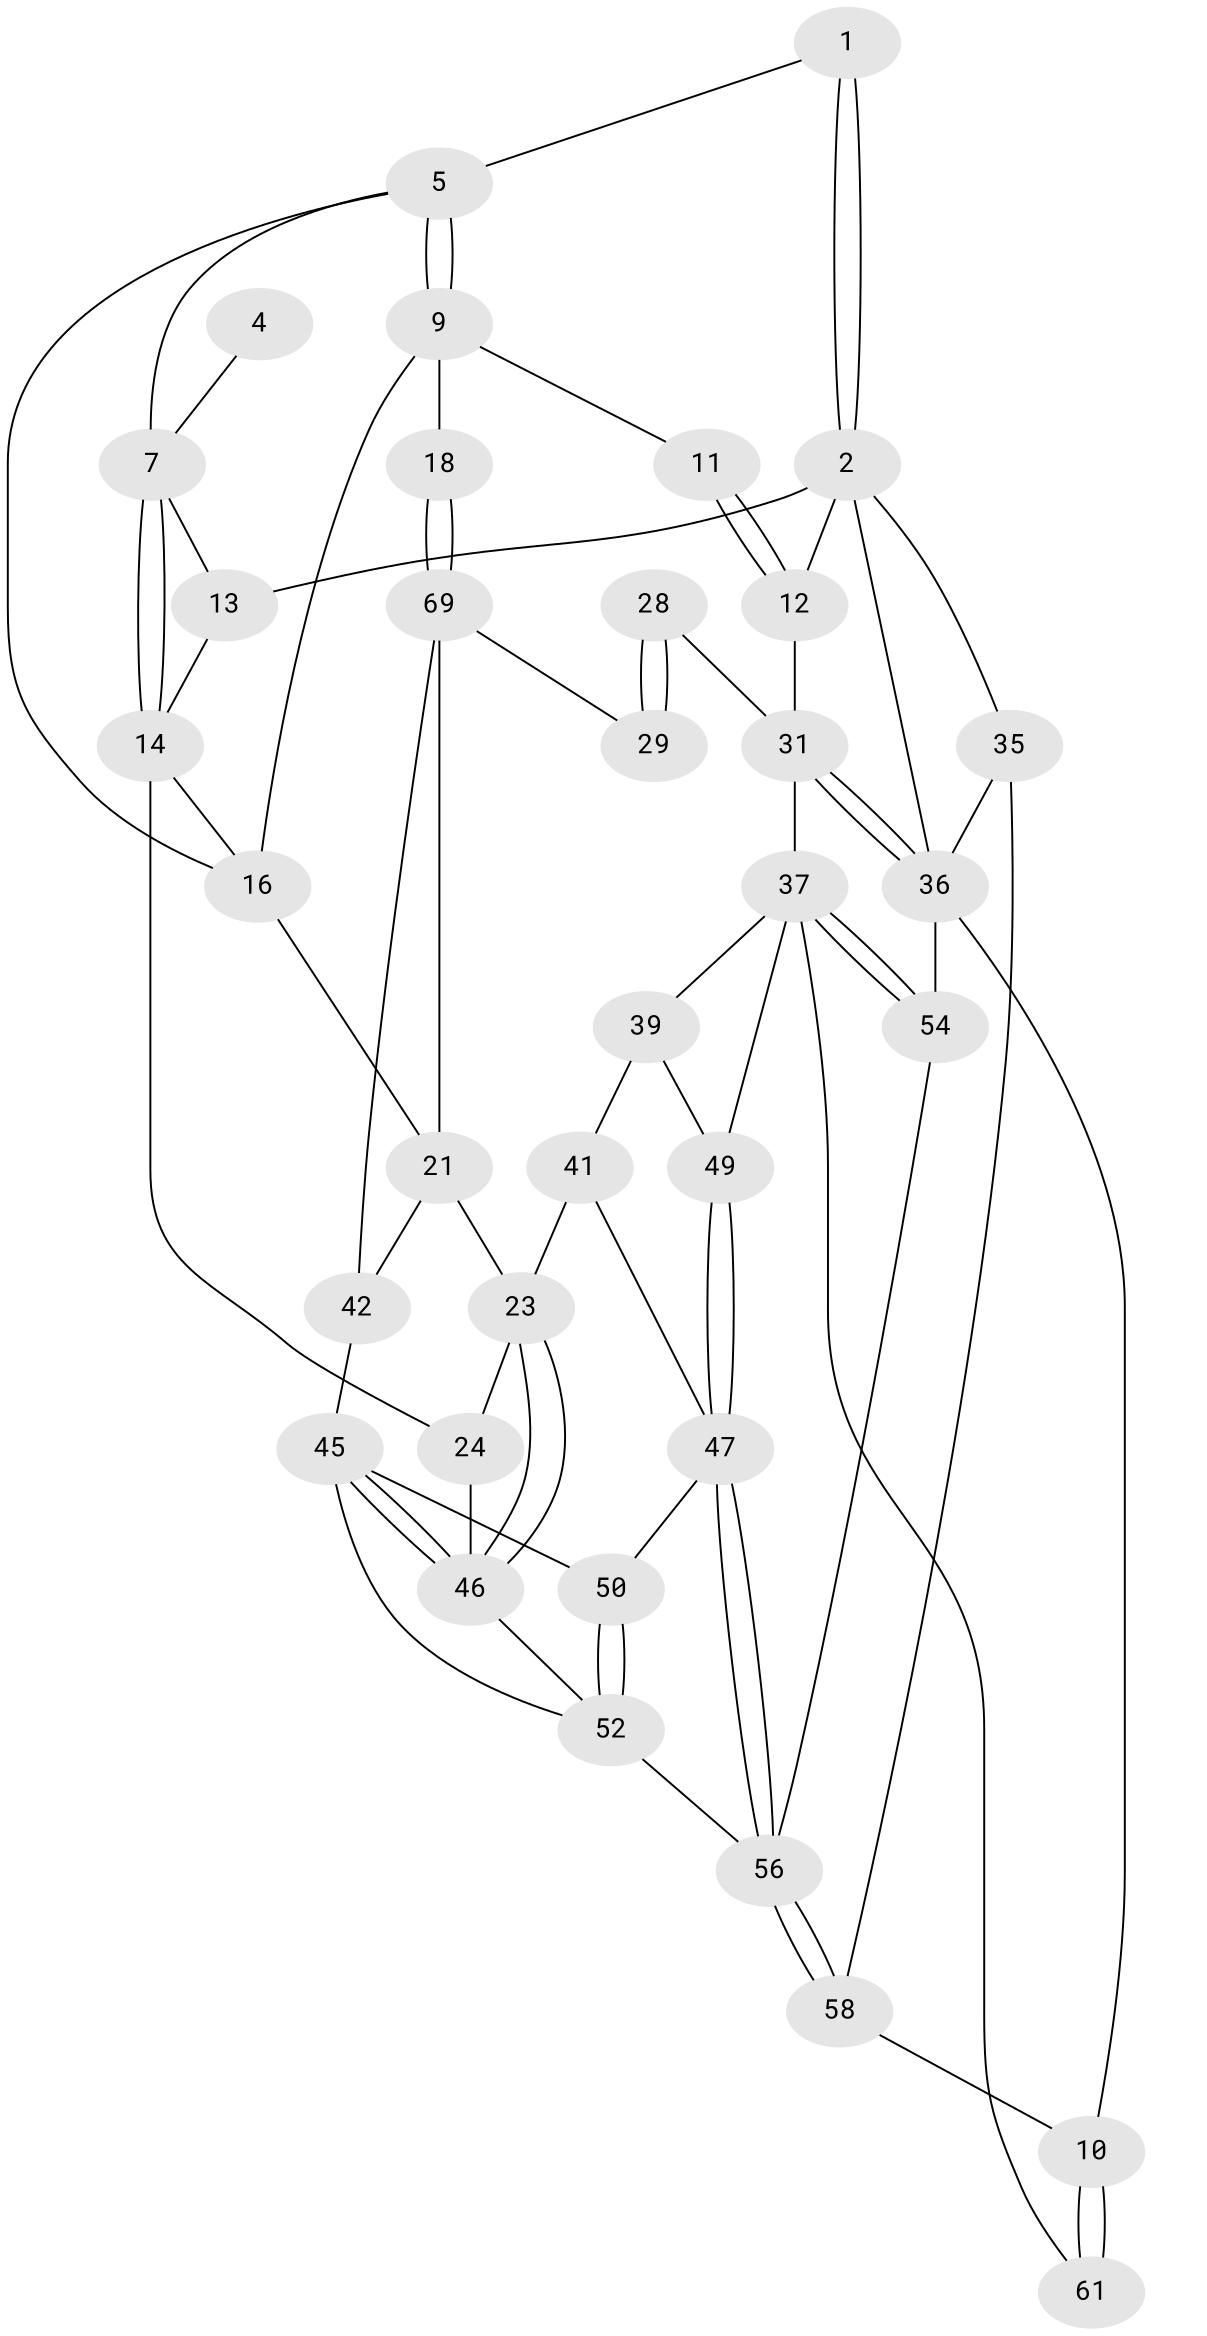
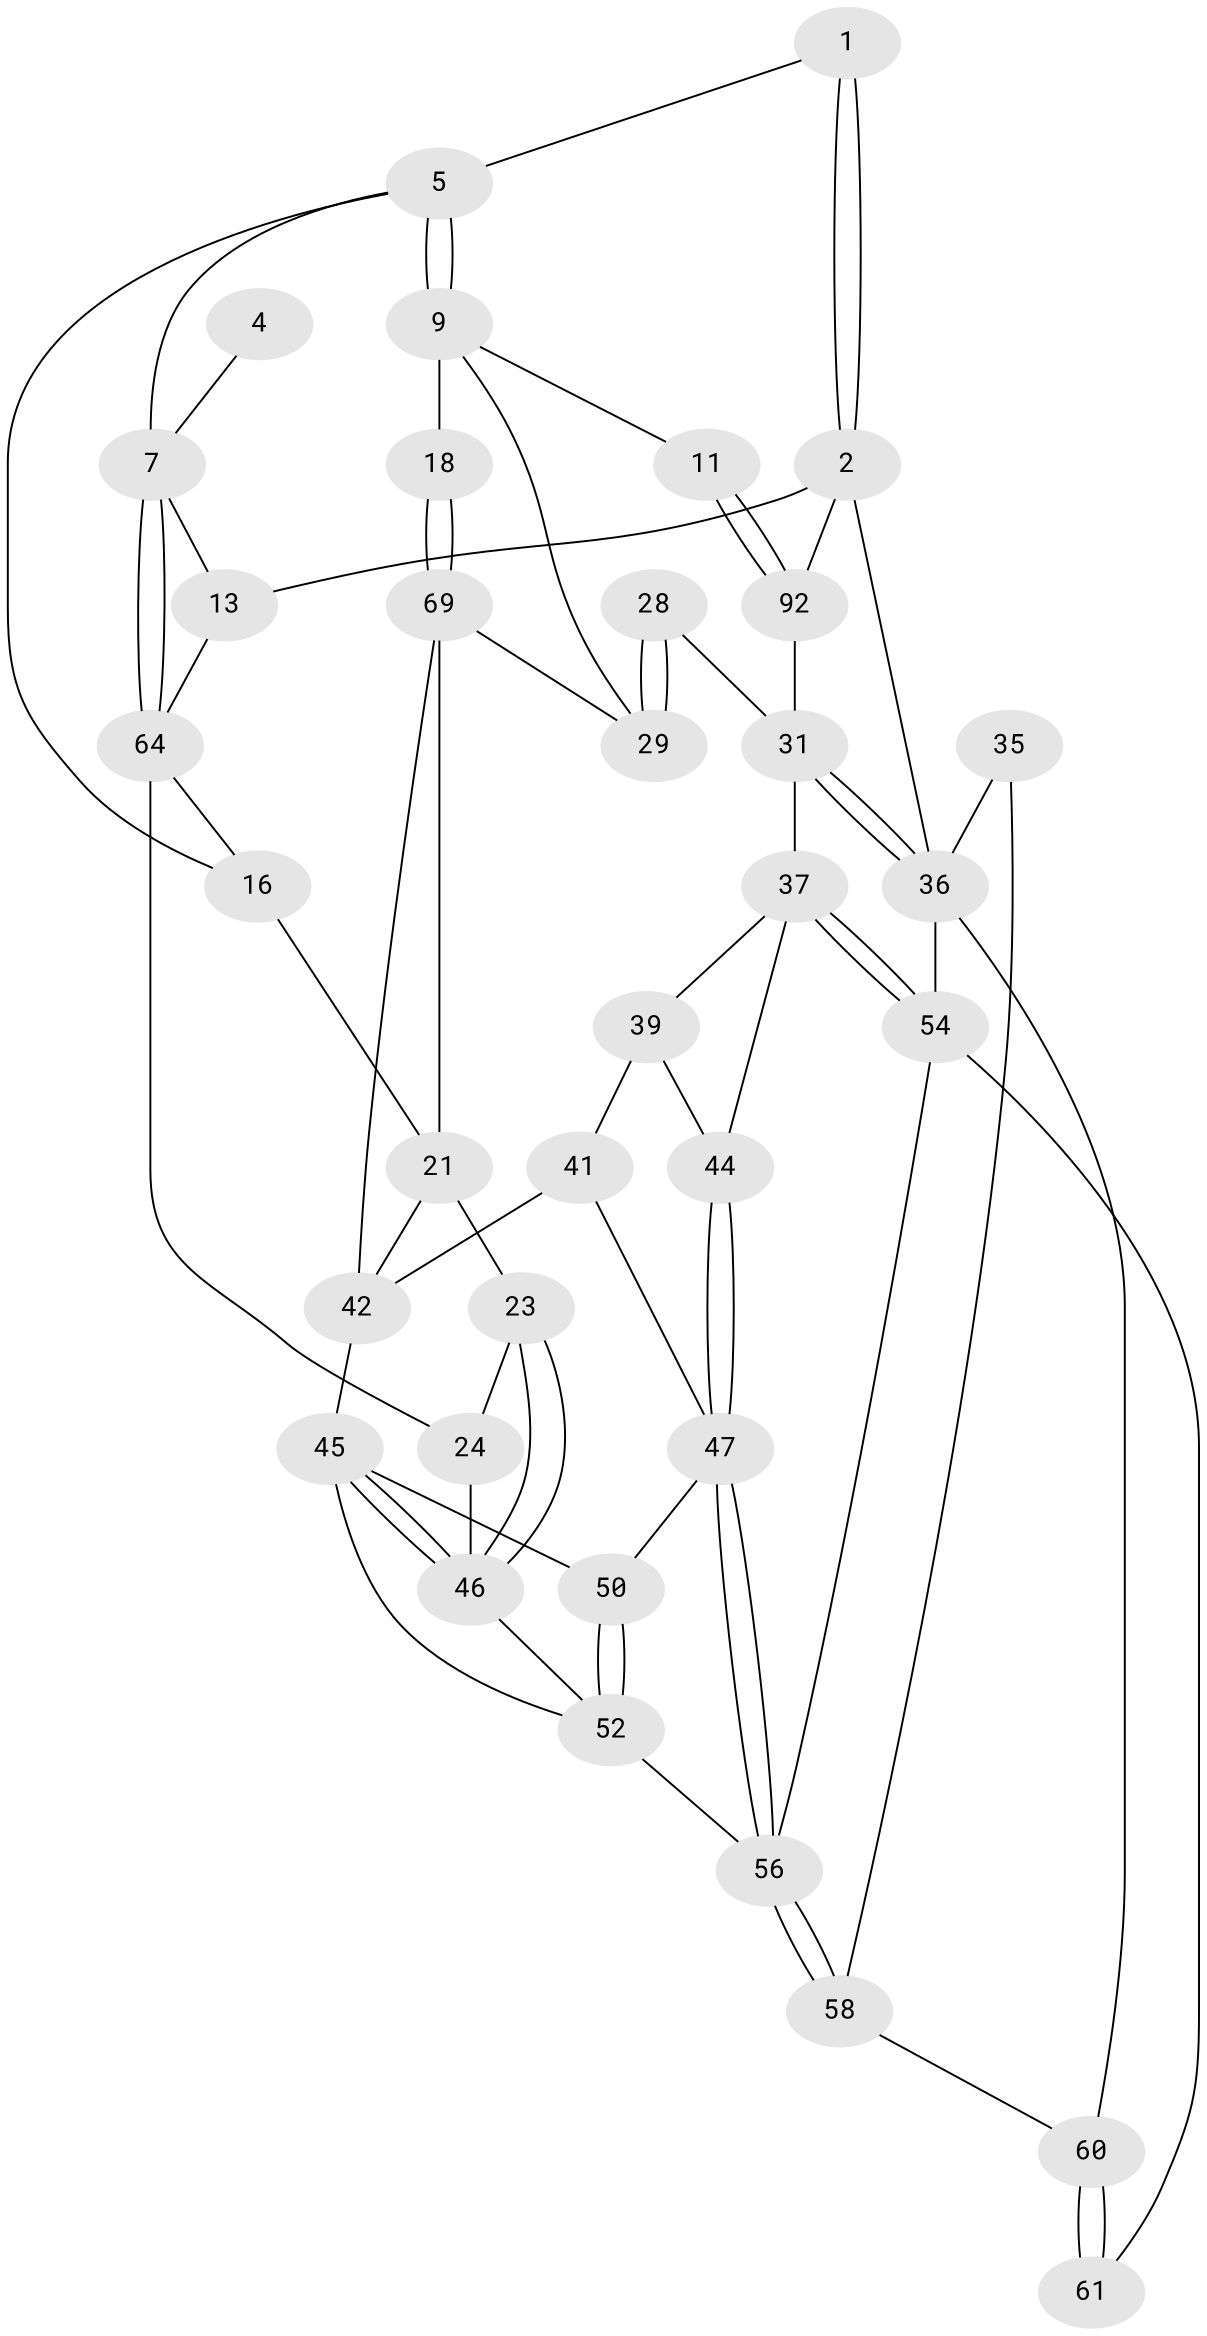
(312, 595) -> (544, 525)
(945, 598) -> none
(795, 605) -> (795, 605)
(150, 746) -> (150, 746)
(721, 1168) -> (721, 1168)
(551, 1238) -> (465, 1240)
(949, 1587) -> (1199, 1629)
(1092, 2152) -> (1092, 2152)
